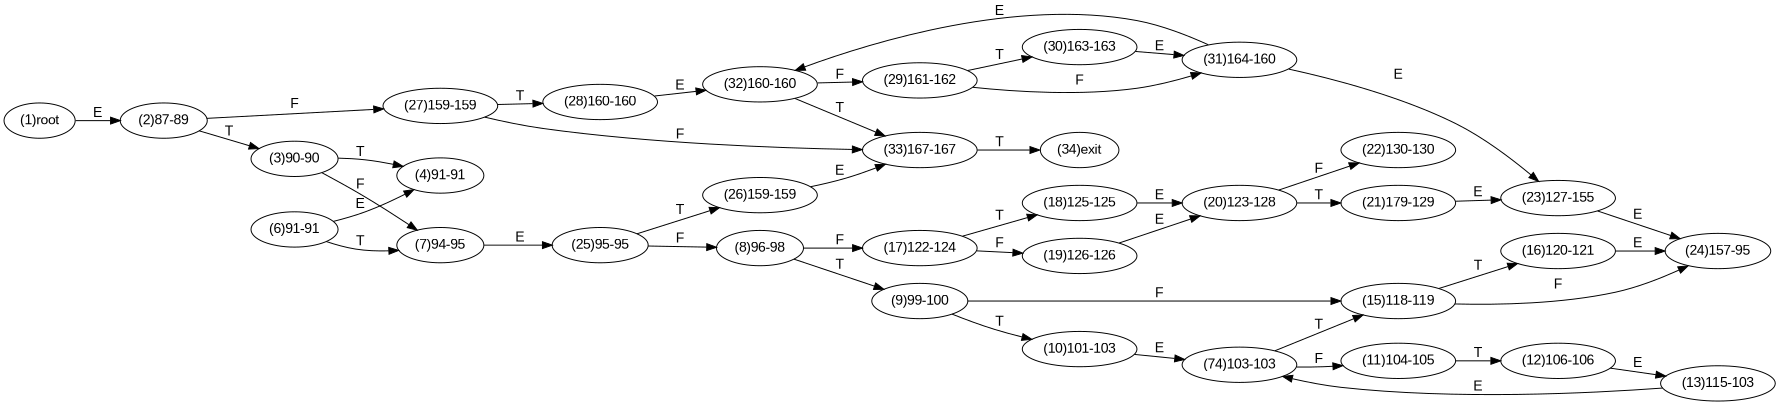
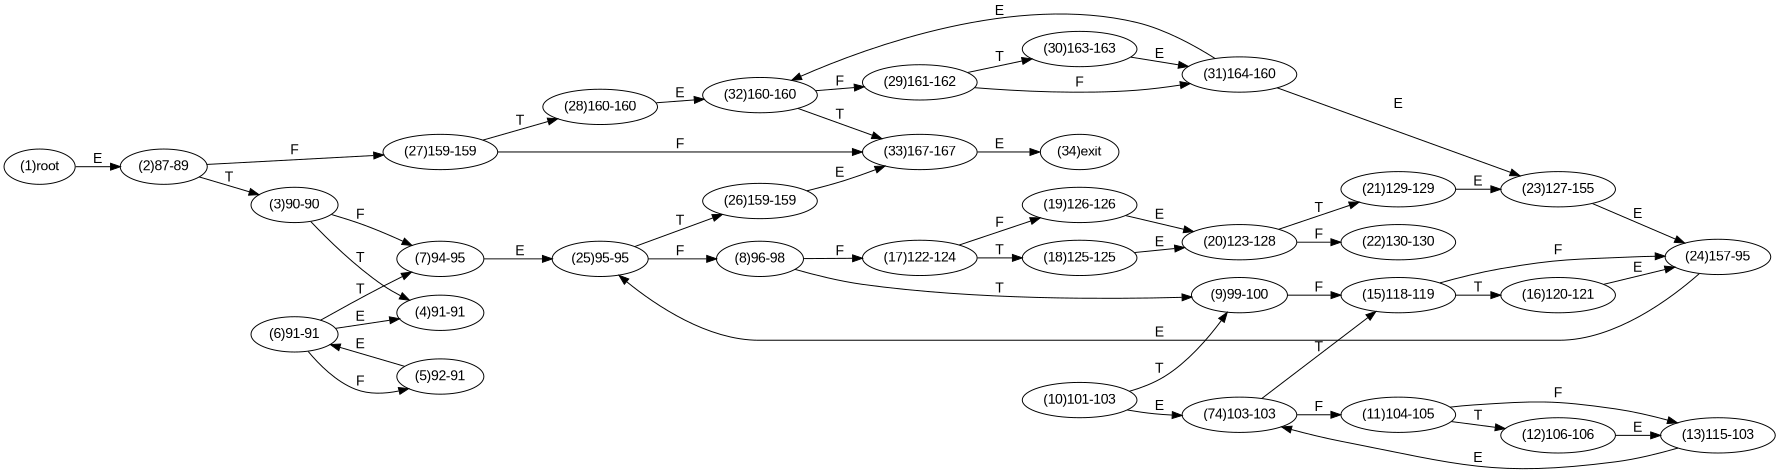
(1000, 143) -> (1000, 145)
(1398, 203) -> (1398, 189)
(987, 327) -> (1181, 364)
none -> (1165, 340)
none -> (440, 377)
none -> (1560, 403)
